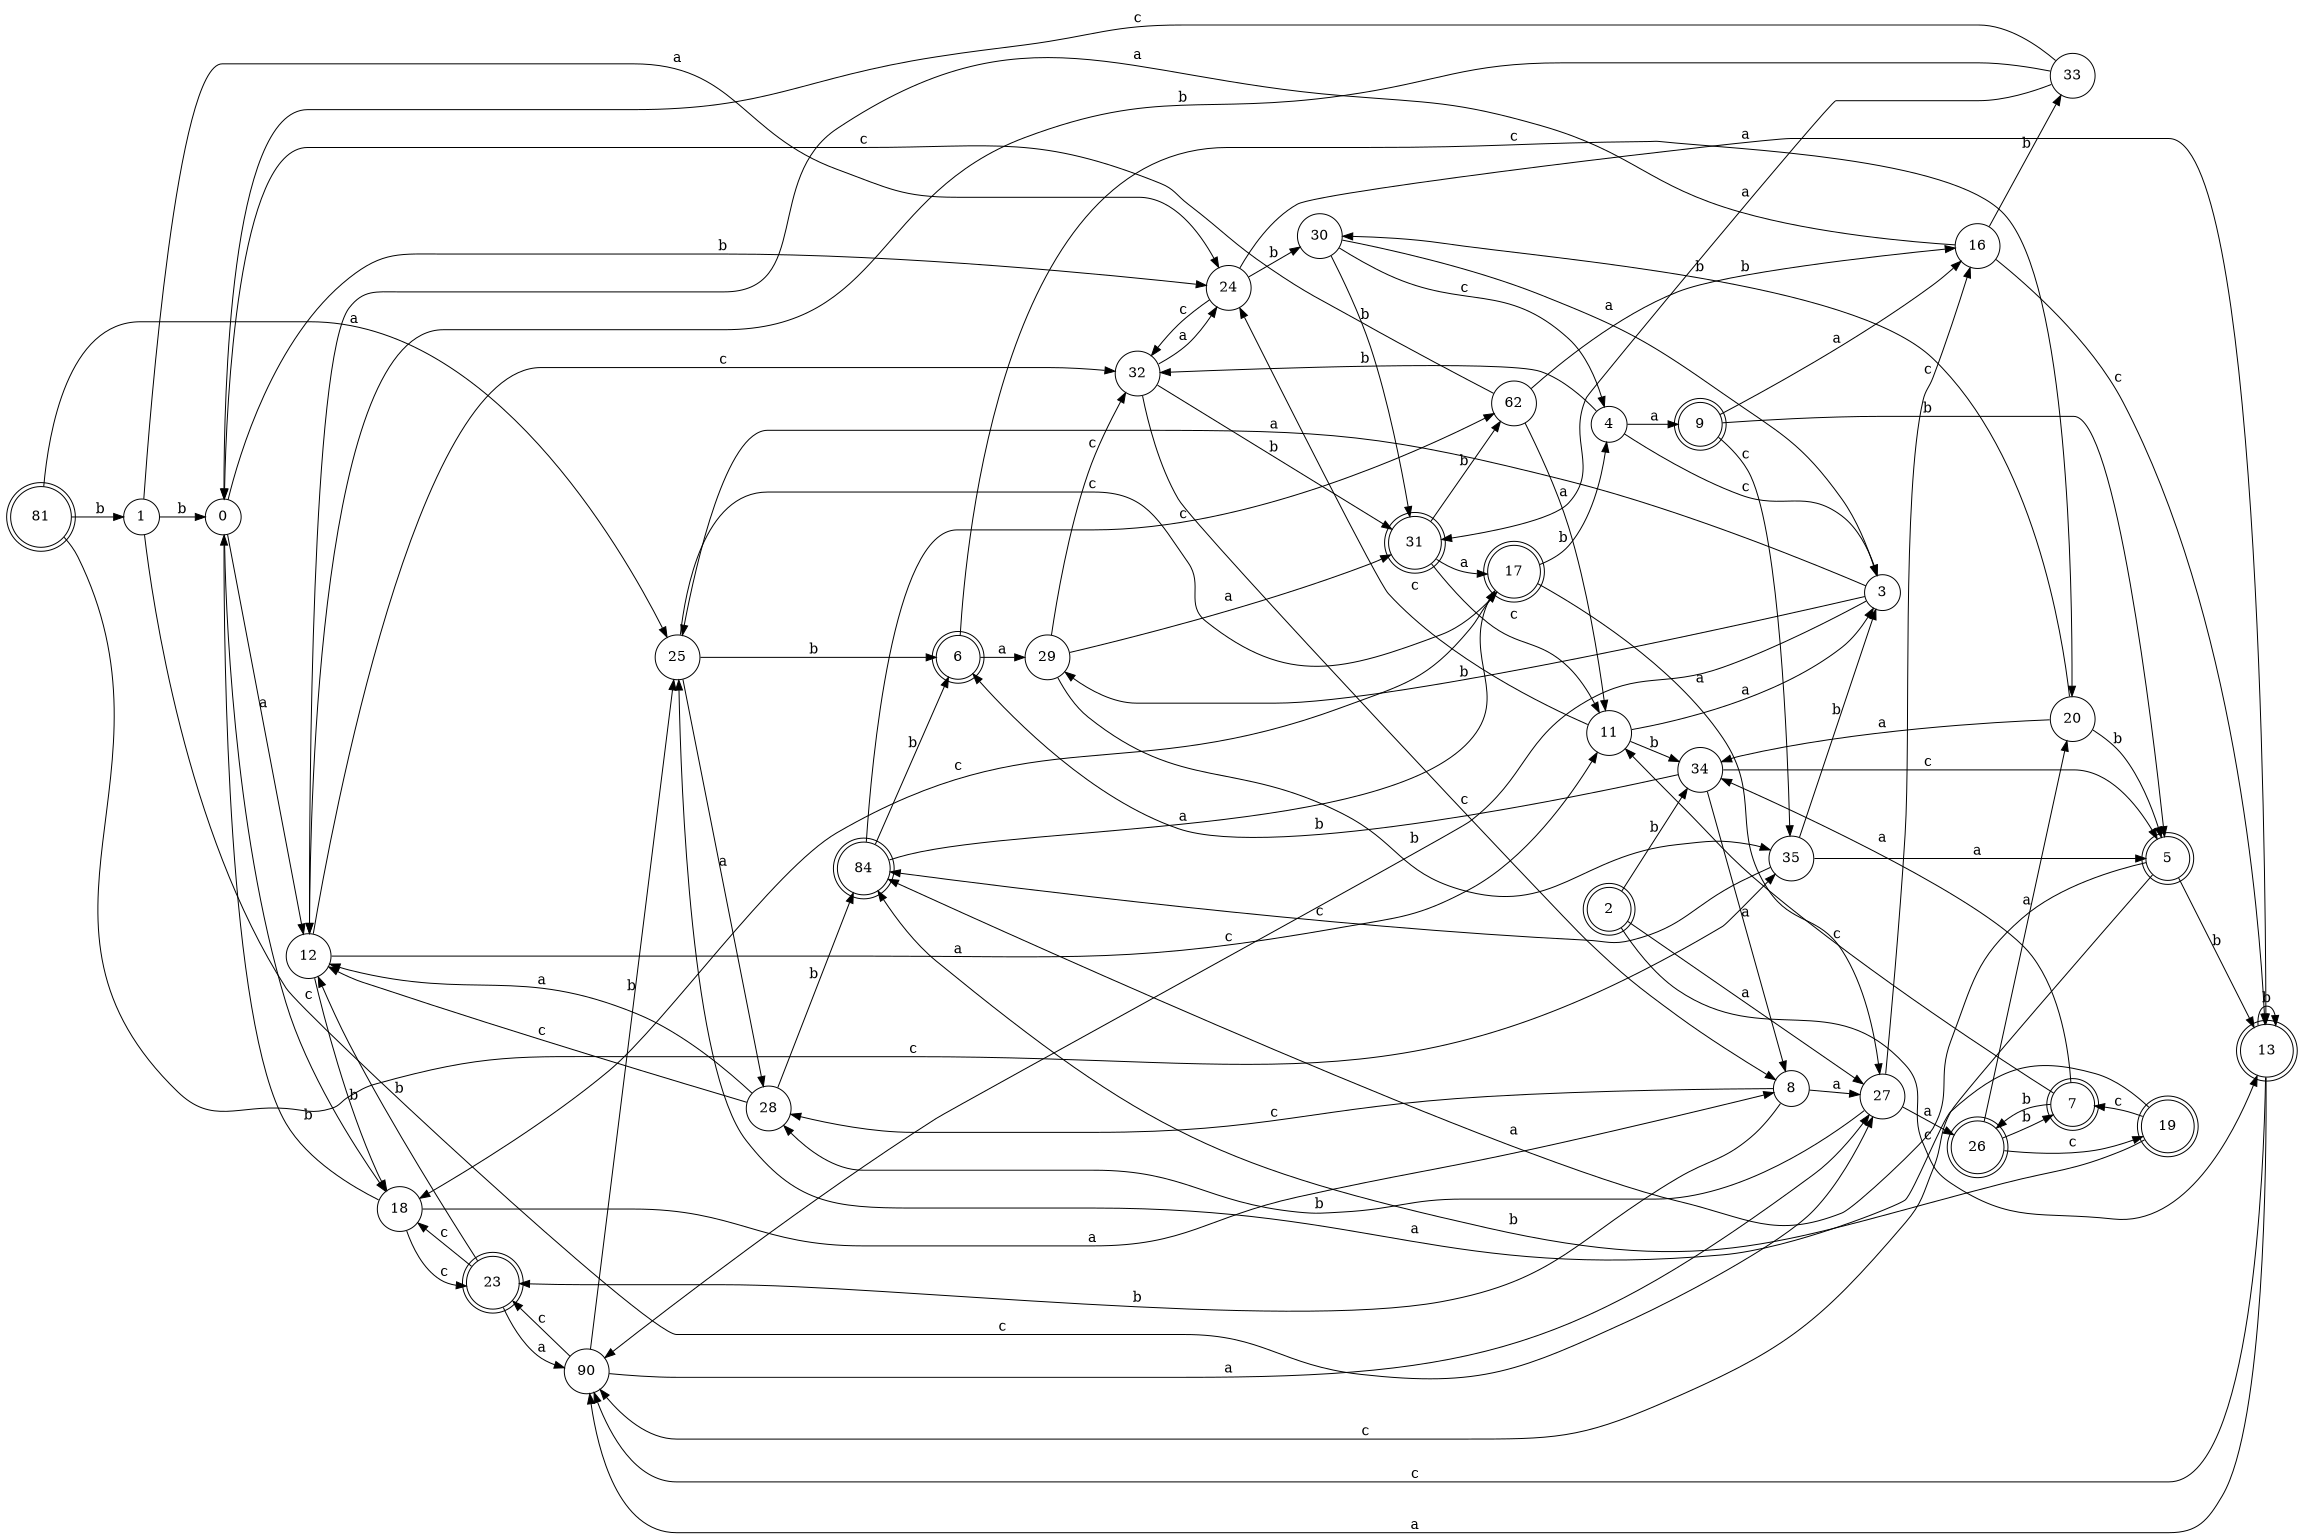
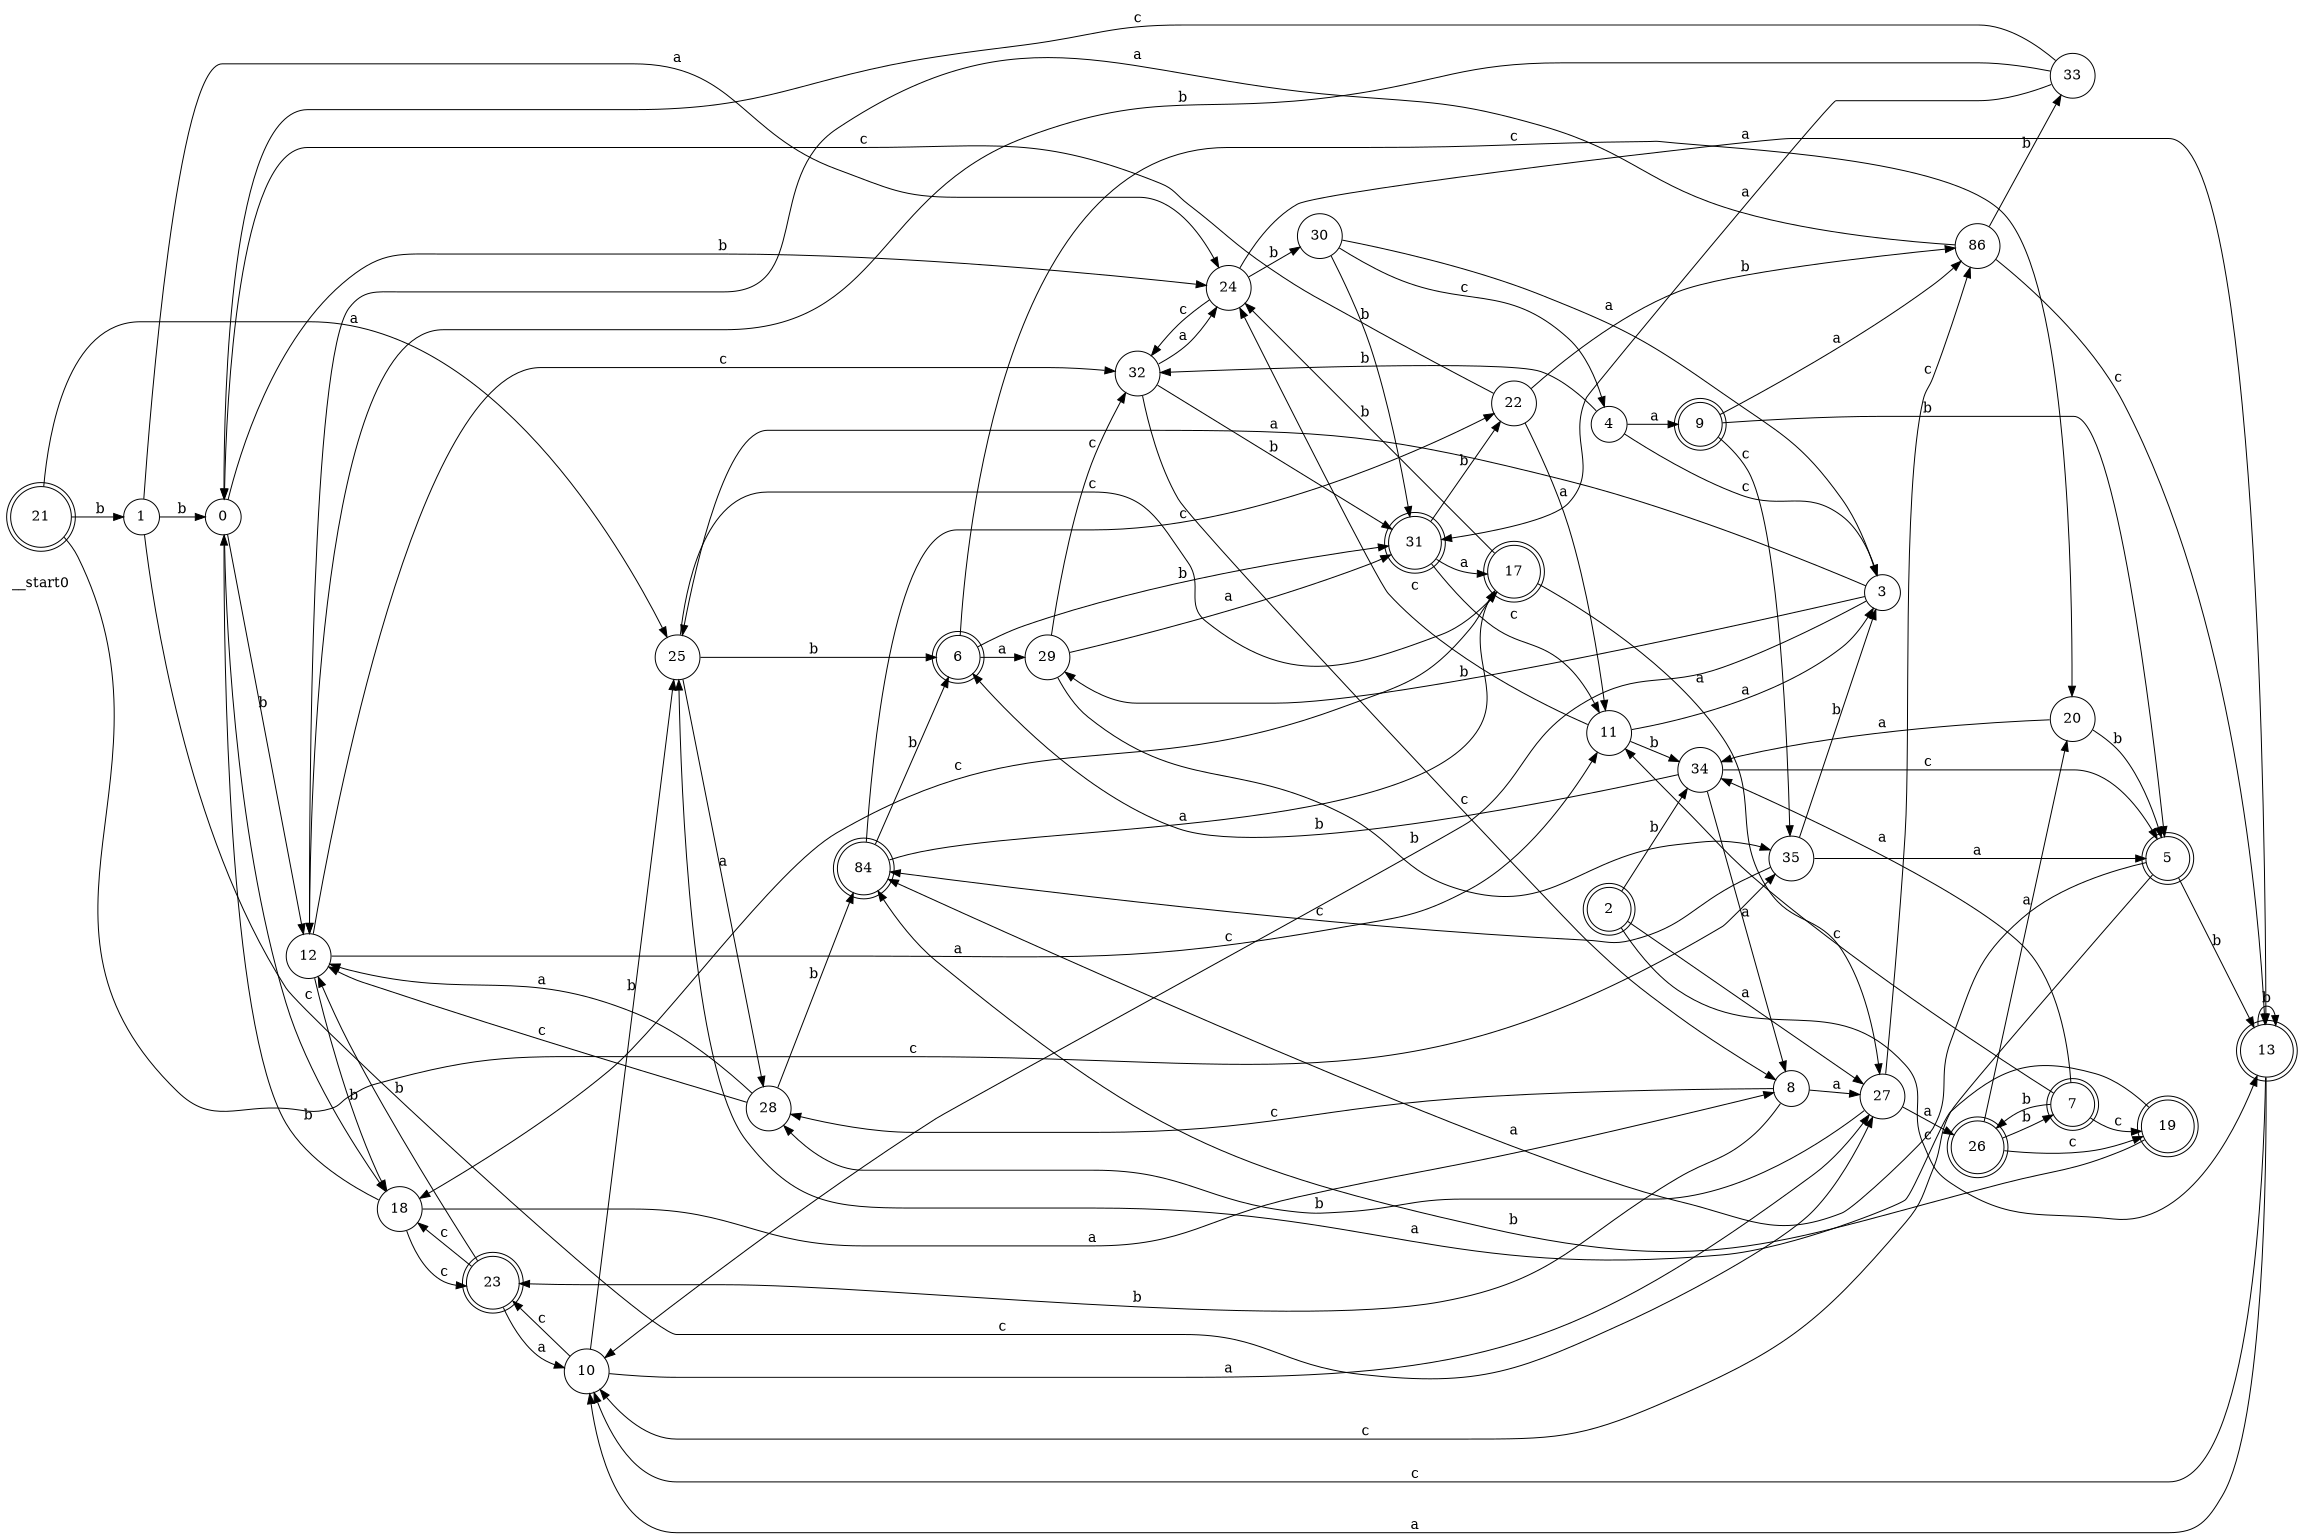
(1978, 246) -> (1978, 246)
(1832, 308) -> none
(1514, 403) -> (1514, 403)
(41, 517) -> (41, 517)
(1587, 517) -> (1374, 432)
none -> (41, 584)
none -> (1174, 584)
(264, 704) -> (264, 704)
(2124, 1111) -> (2110, 1128)
(587, 1371) -> (587, 1371)
